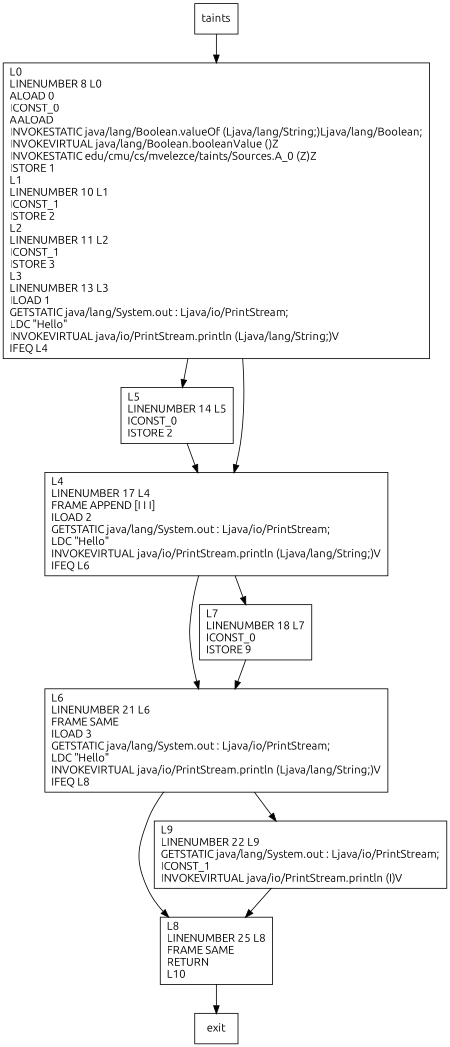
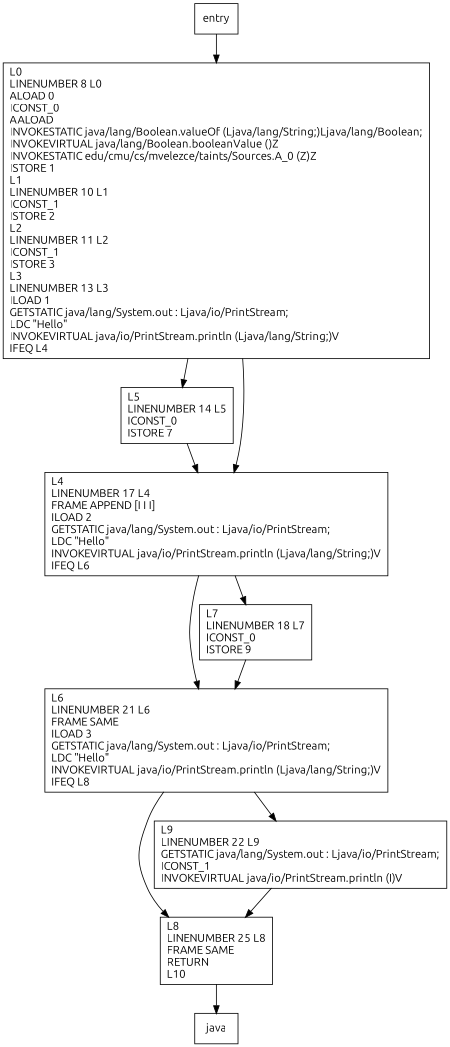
(216, 19) -> (216, 19)
(177, 416) -> (177, 416)
(216, 1029) -> (216, 1029)
